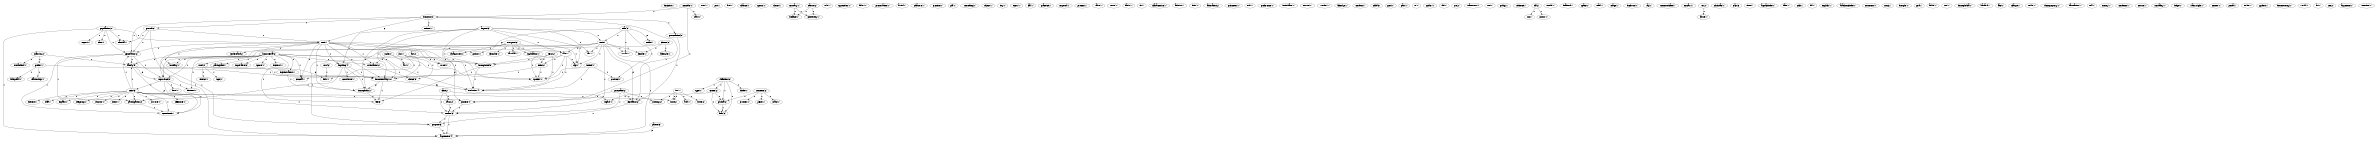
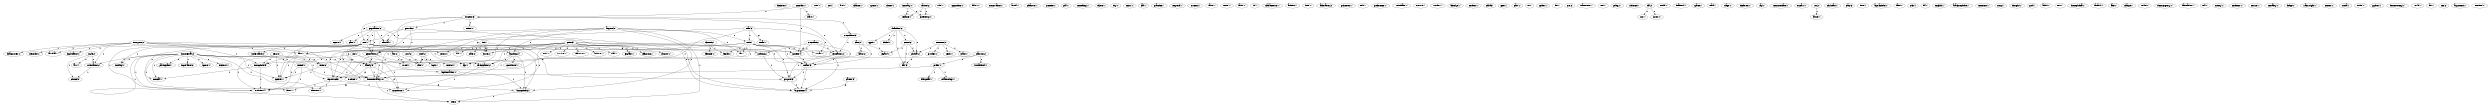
(234, 59) -> (191, 88)
none -> (771, 68)
(380, 70) -> (407, 59)
(149, 85) -> (437, 46)
